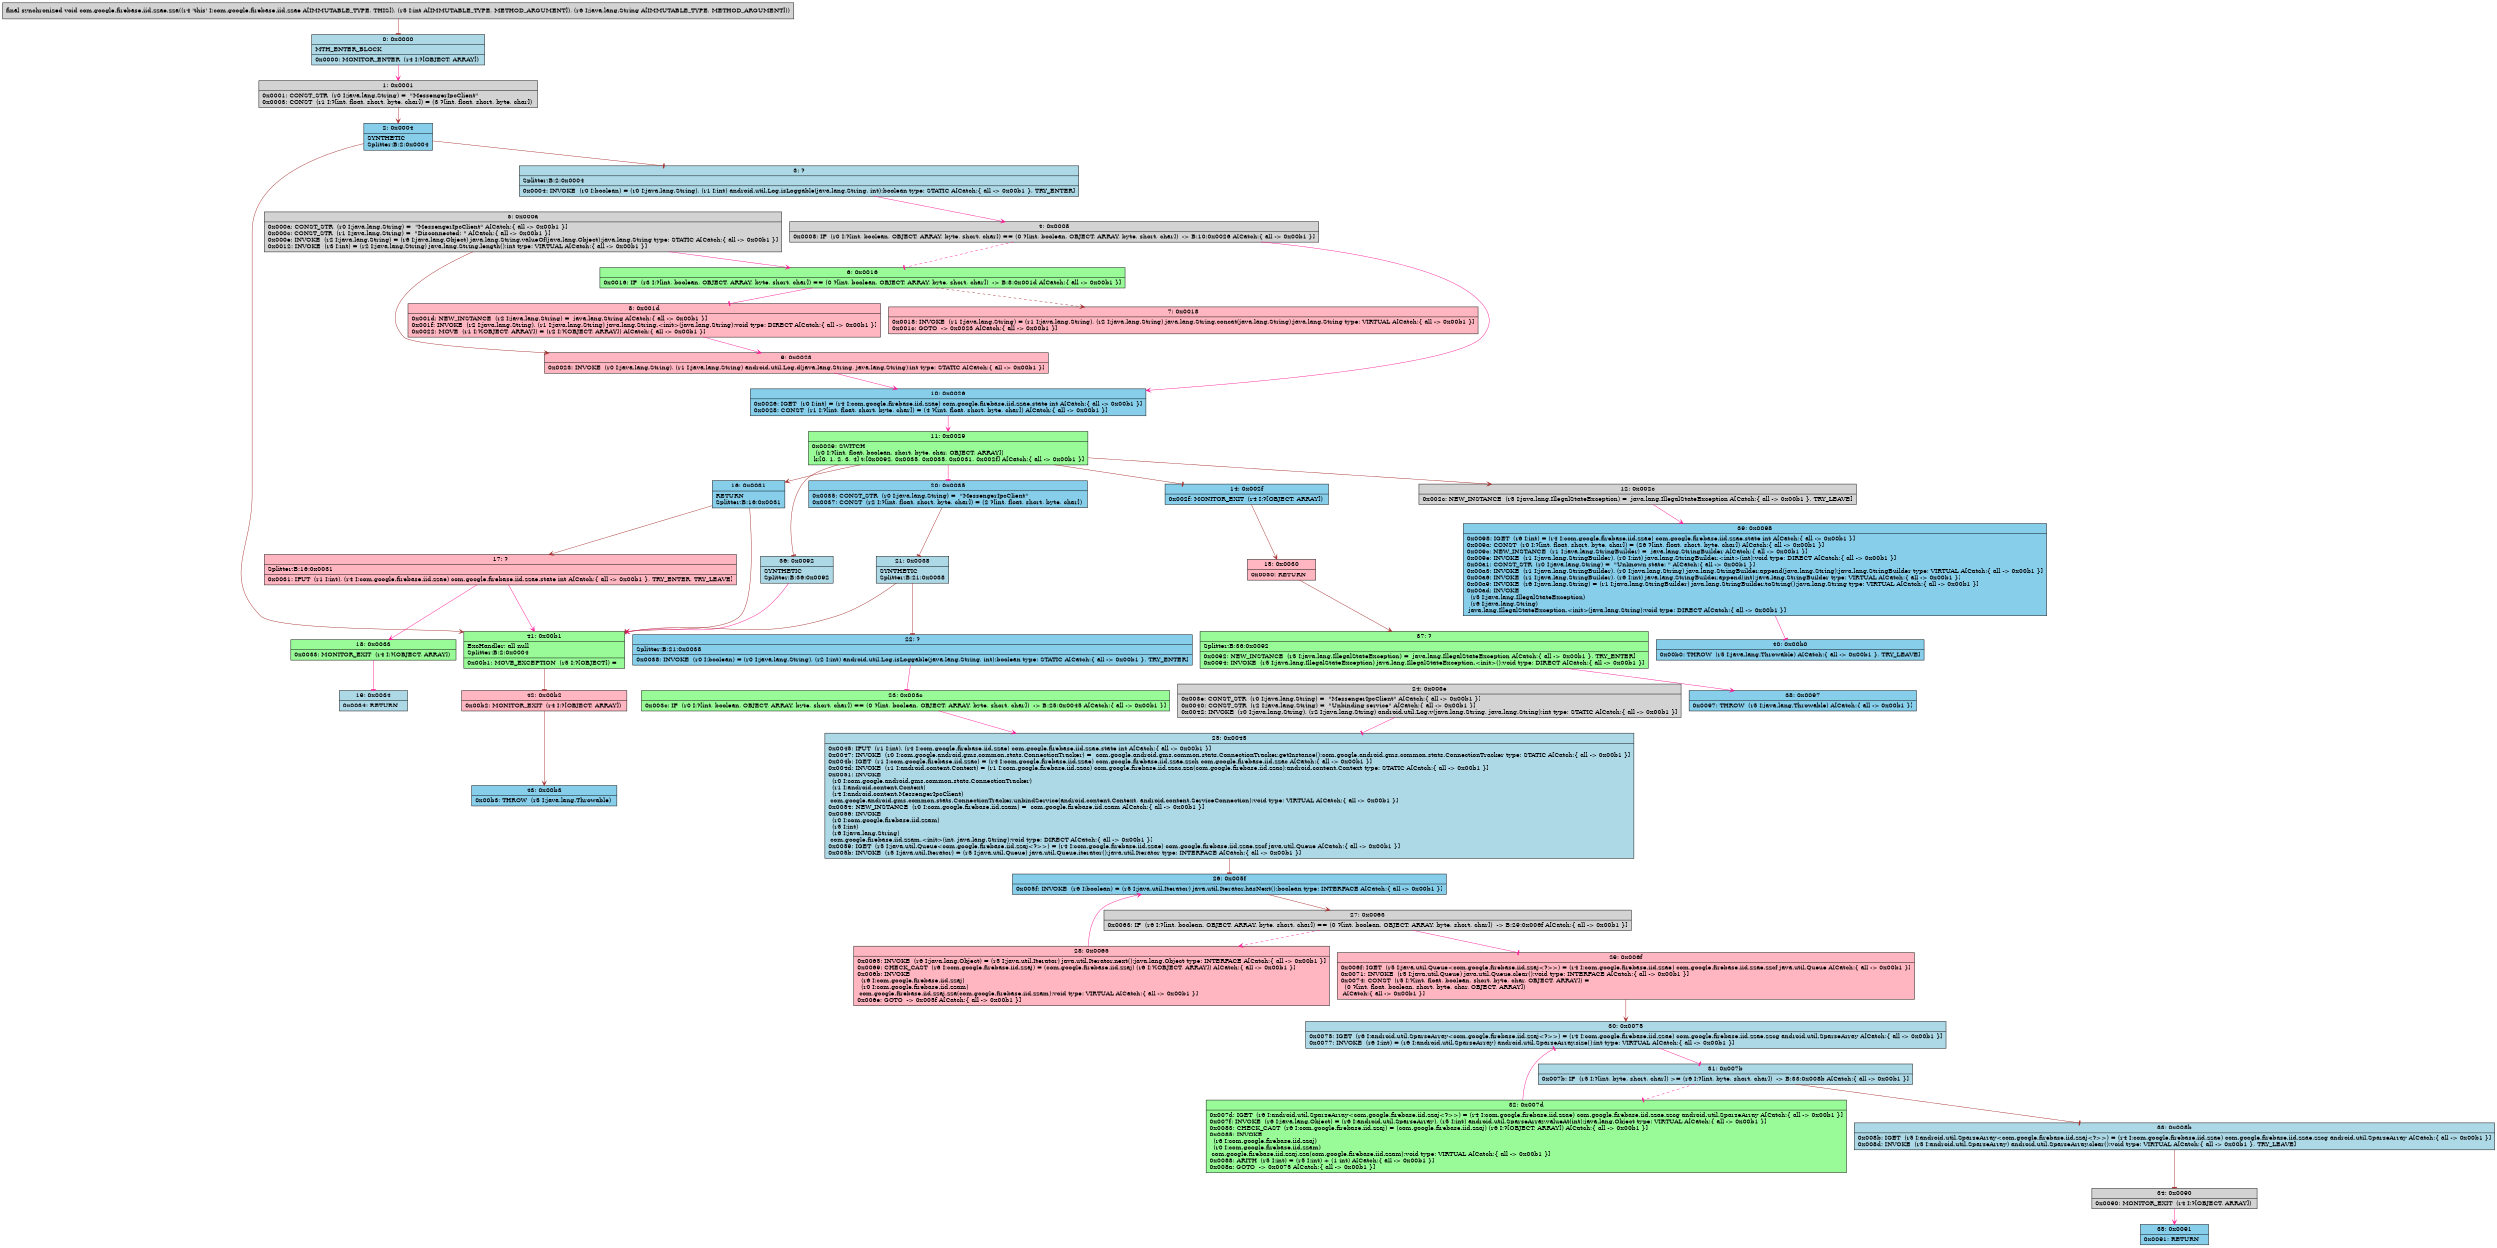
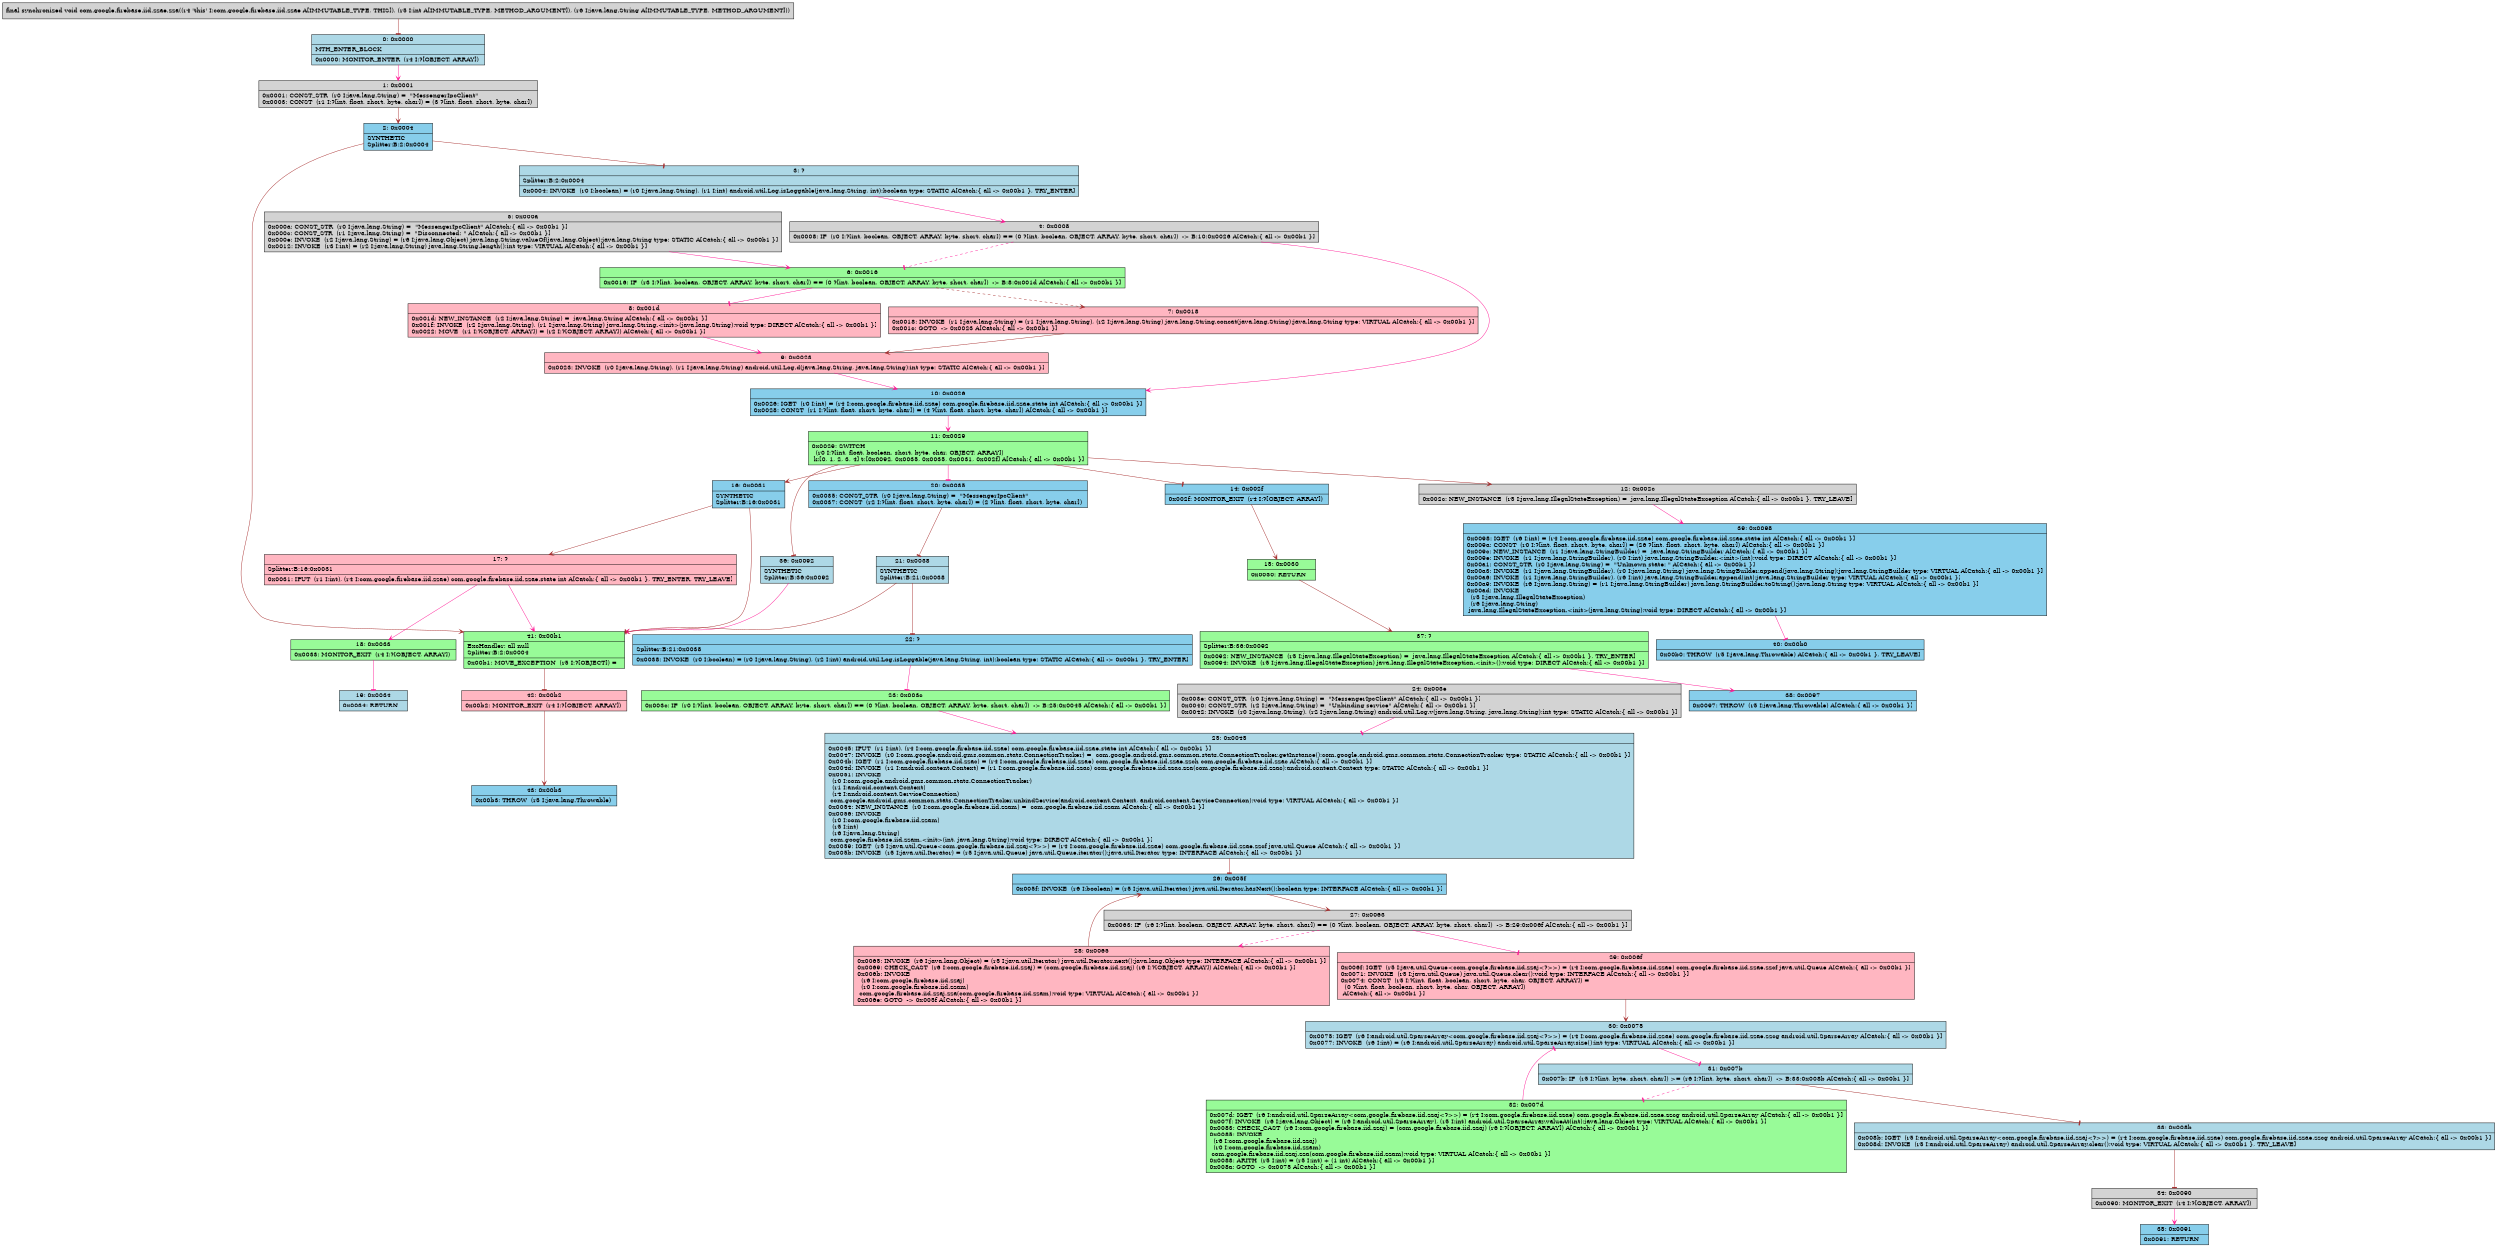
(410, 340) -> (977, 343)
(730, 496) -> (735, 496)
(1282, 570) -> (1282, 570)
(896, 794) -> (894, 794)
(1101, 910) -> (1101, 910)
